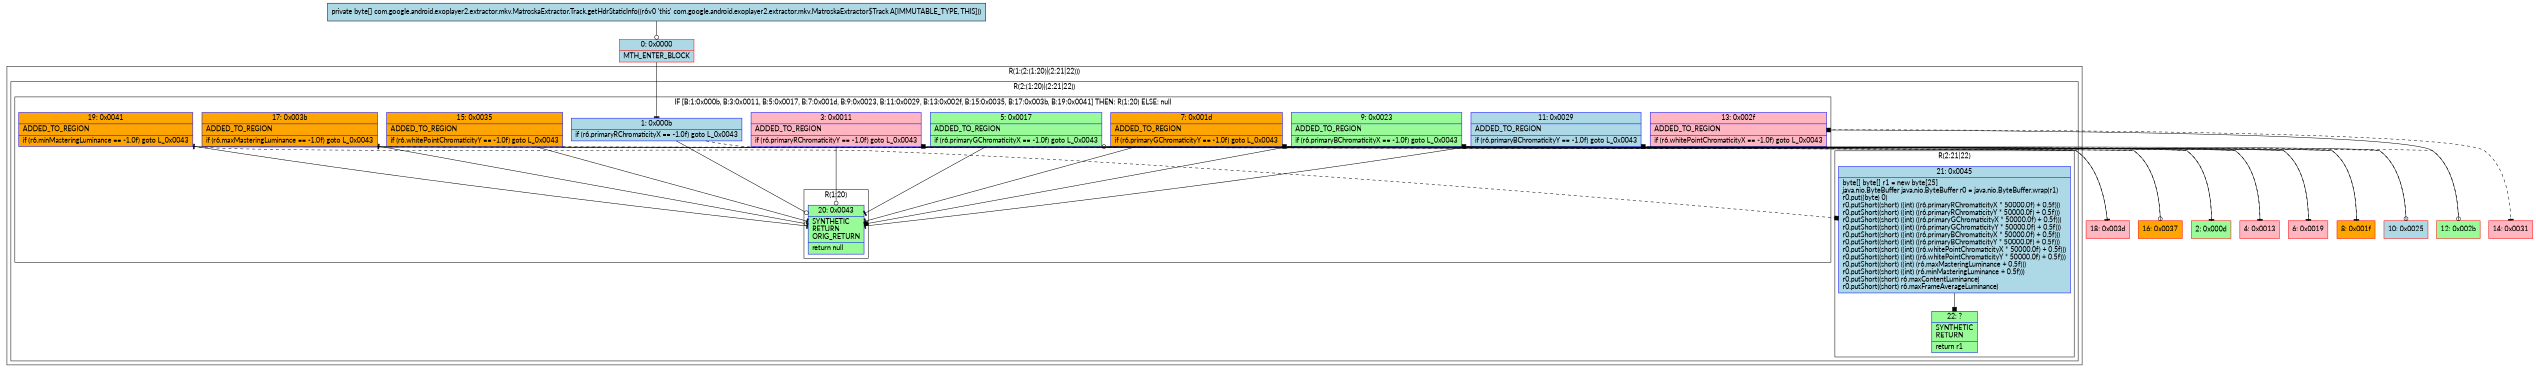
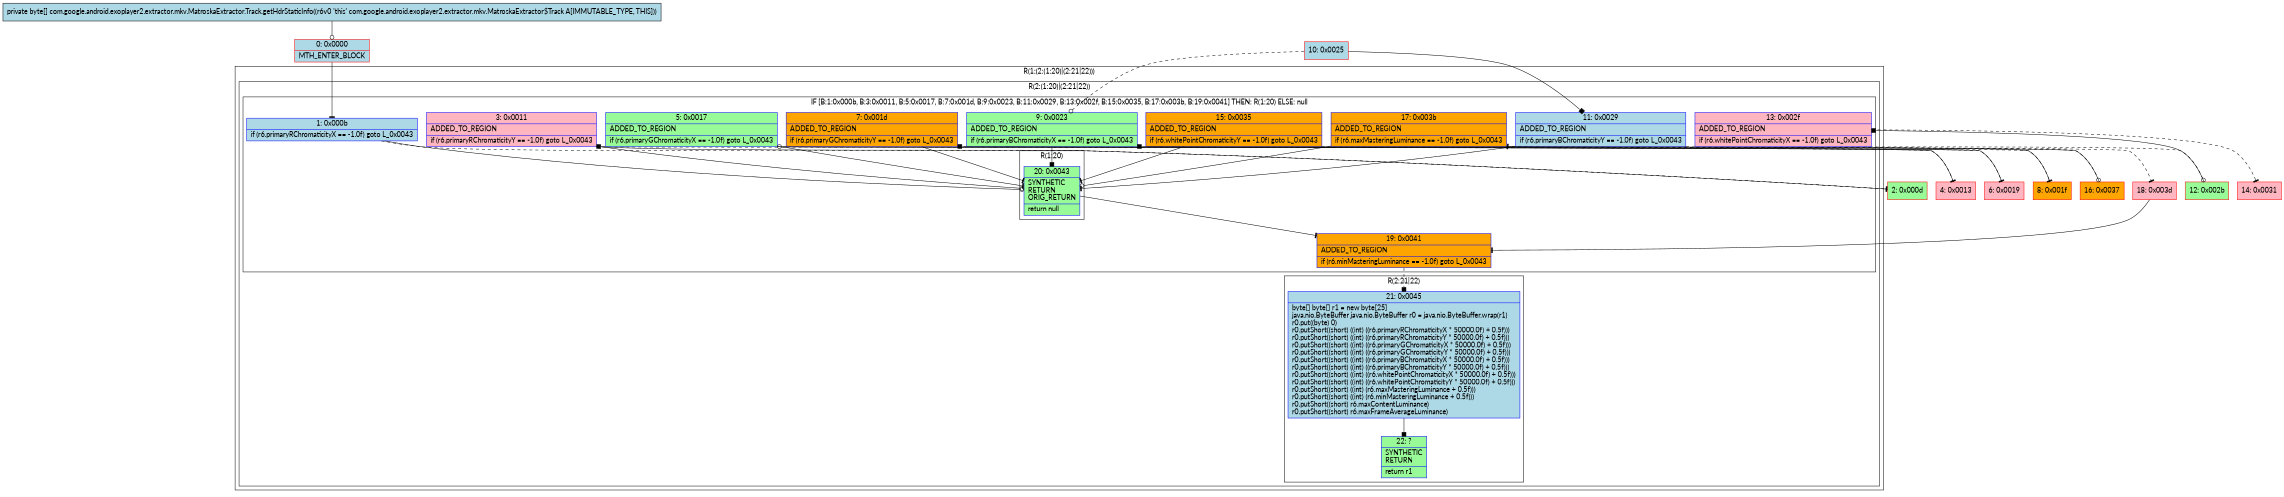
(1957, 148) -> (1182, 59)
(499, 189) -> (1197, 216)
